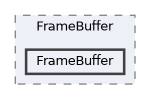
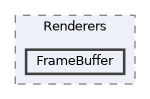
(75, 27) -> (75, 27)
